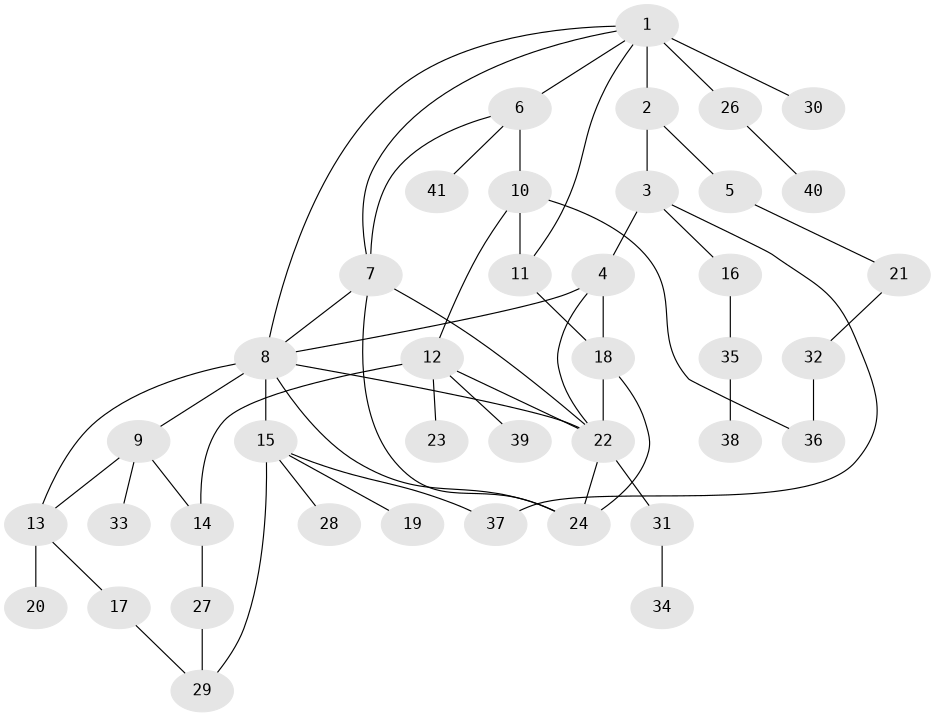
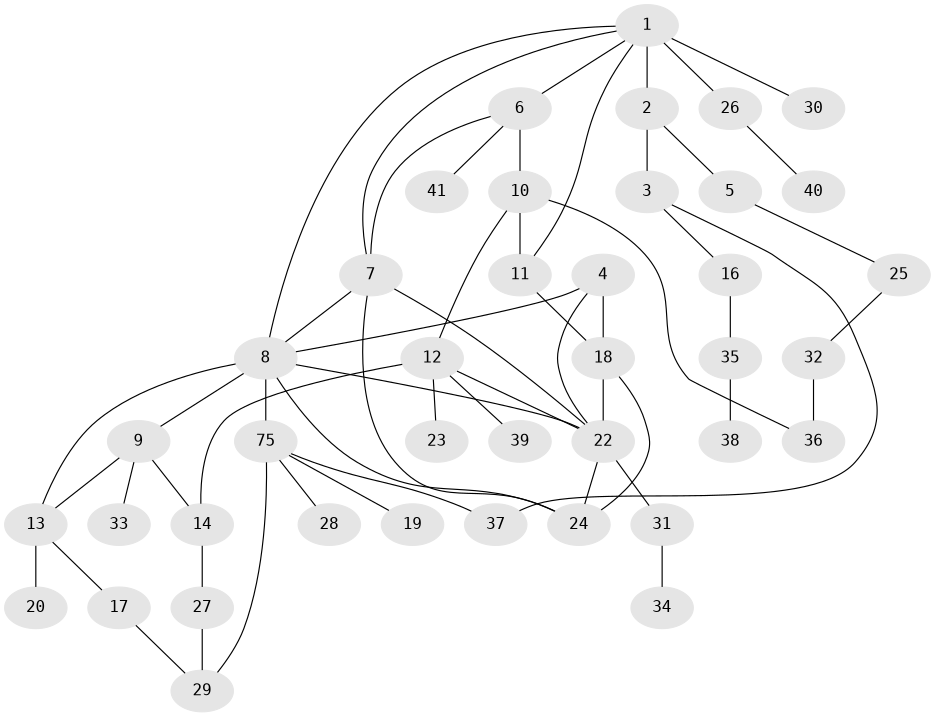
(627, 229) -> none
(899, 275) -> (899, 275)
(266, 441) -> (266, 441)
